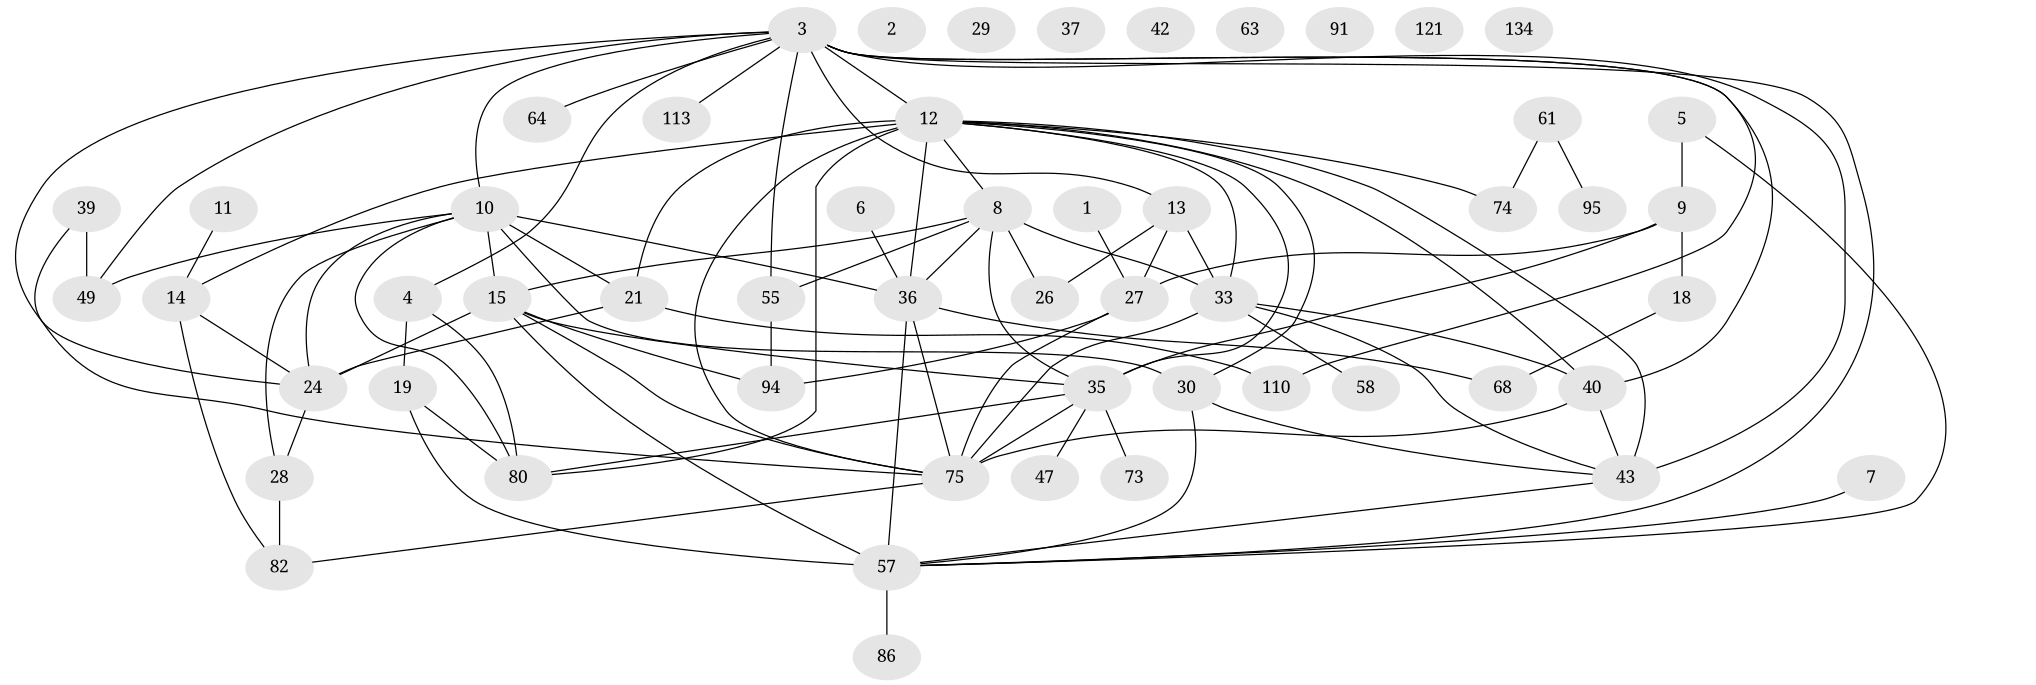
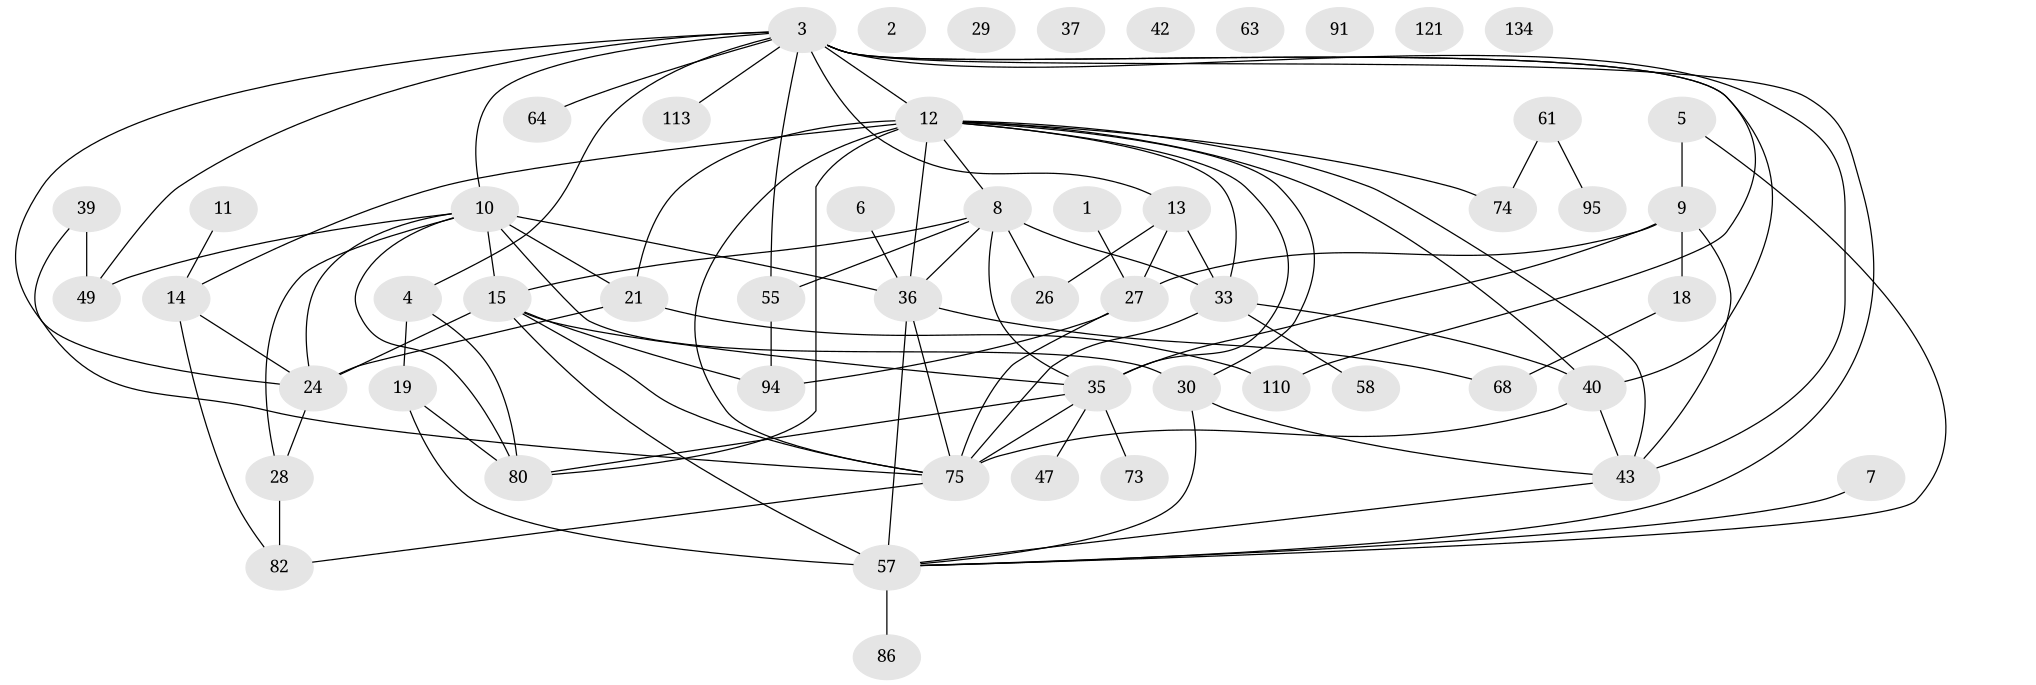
(1429, 382) -> (1717, 350)
